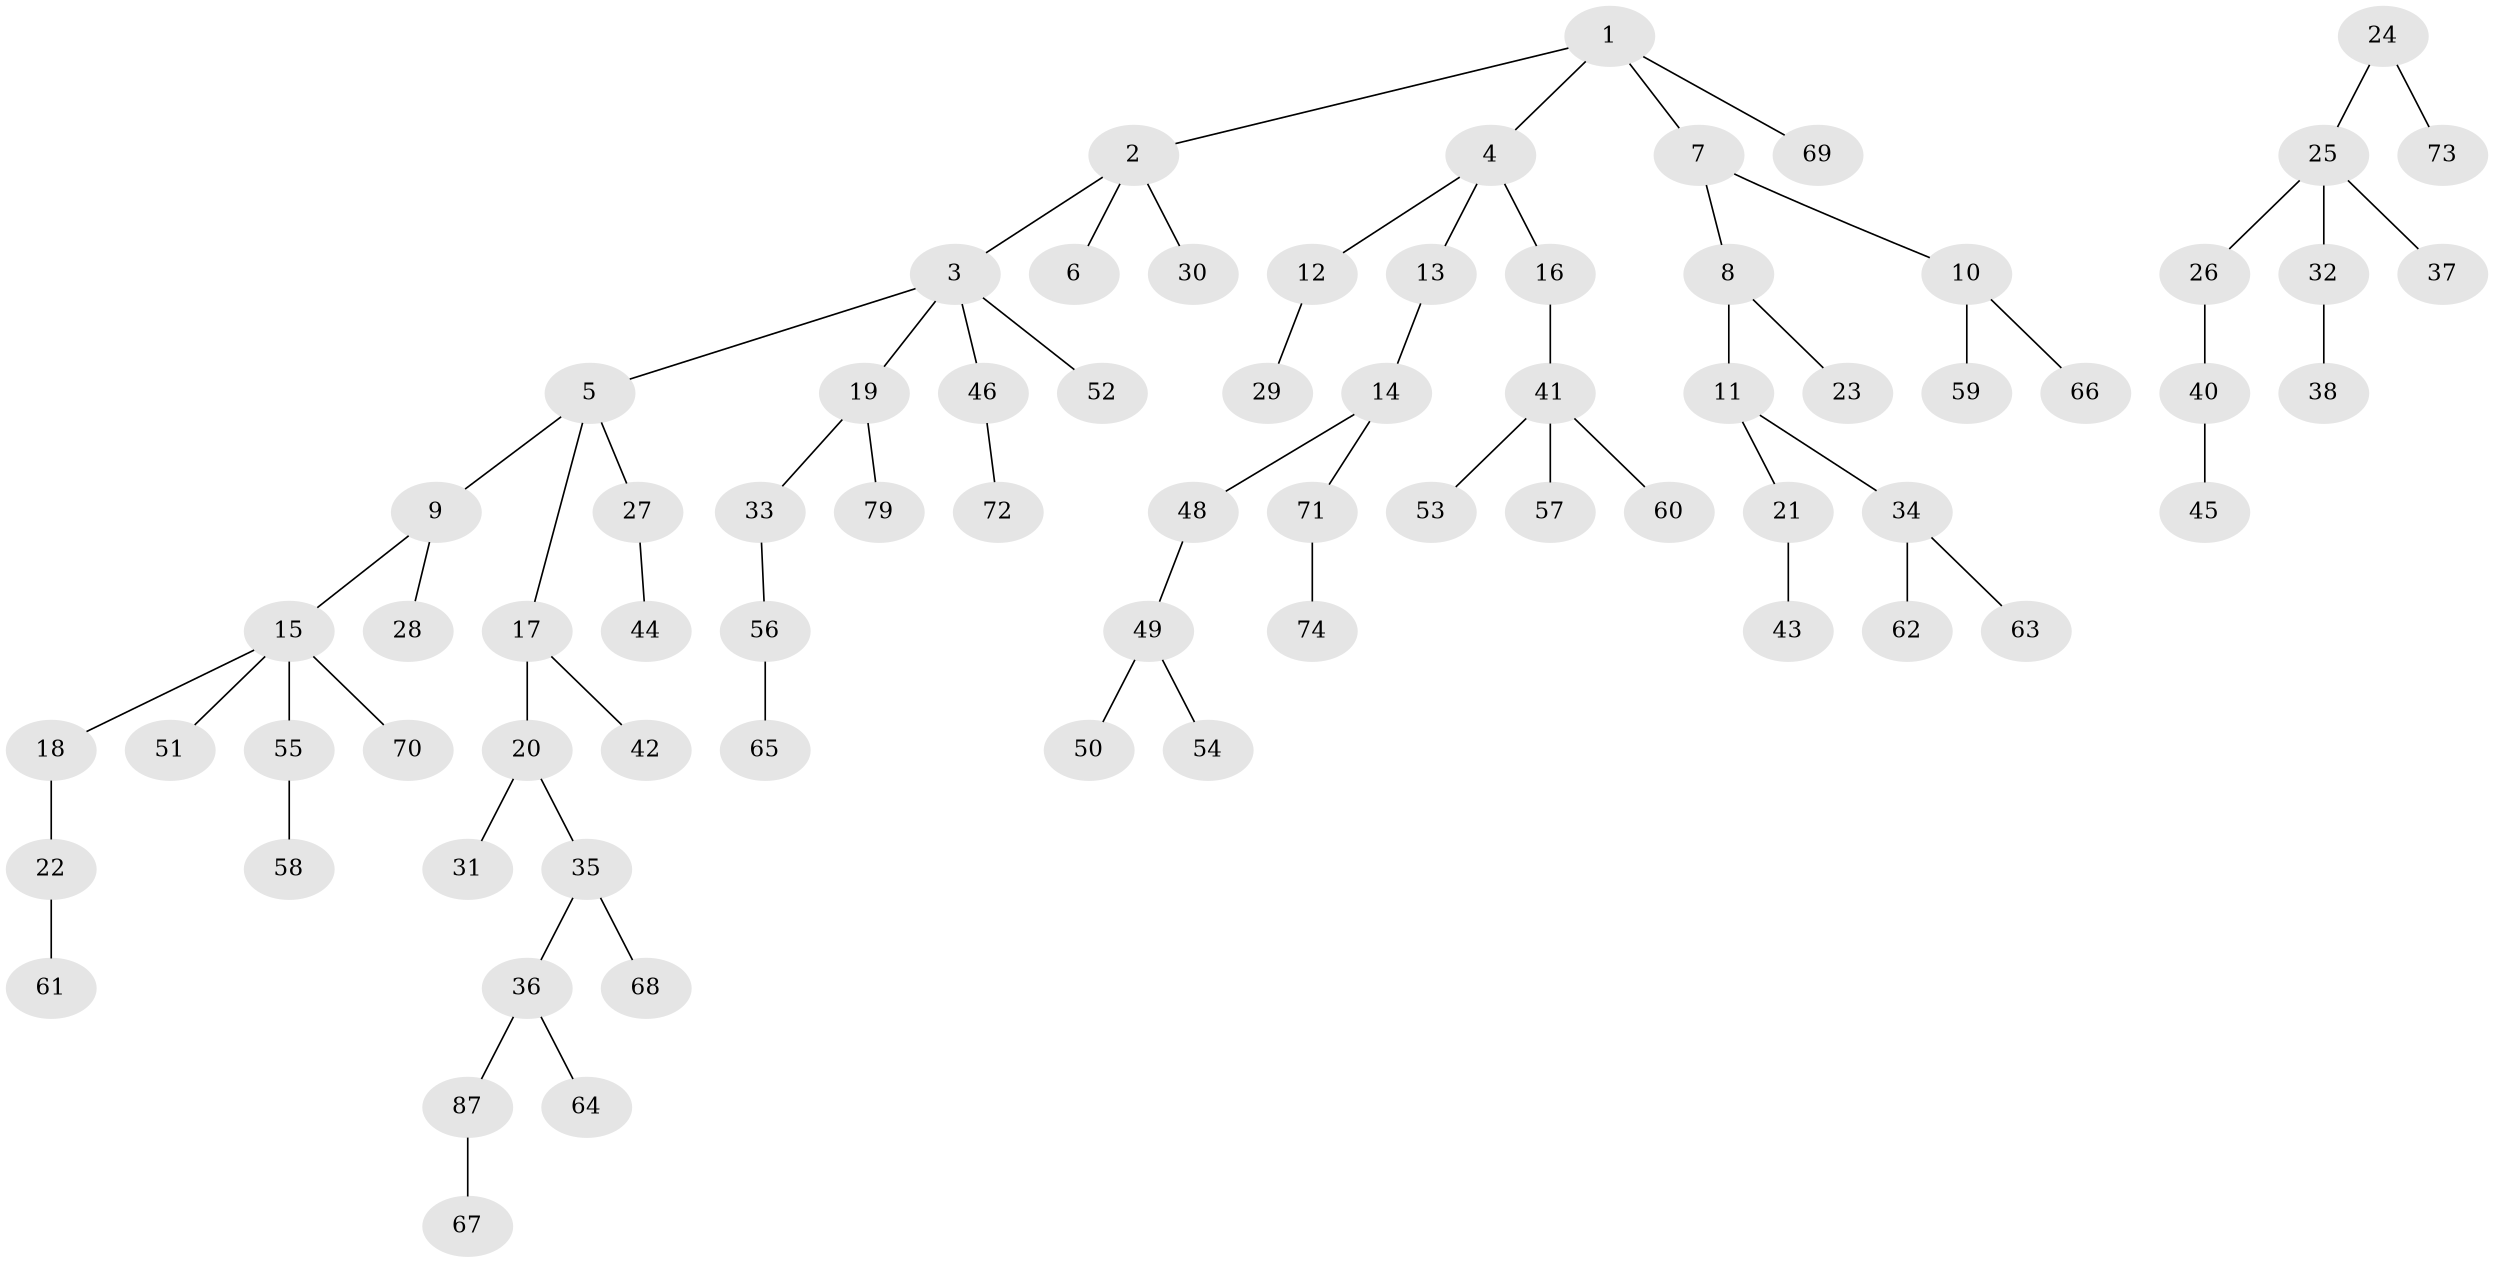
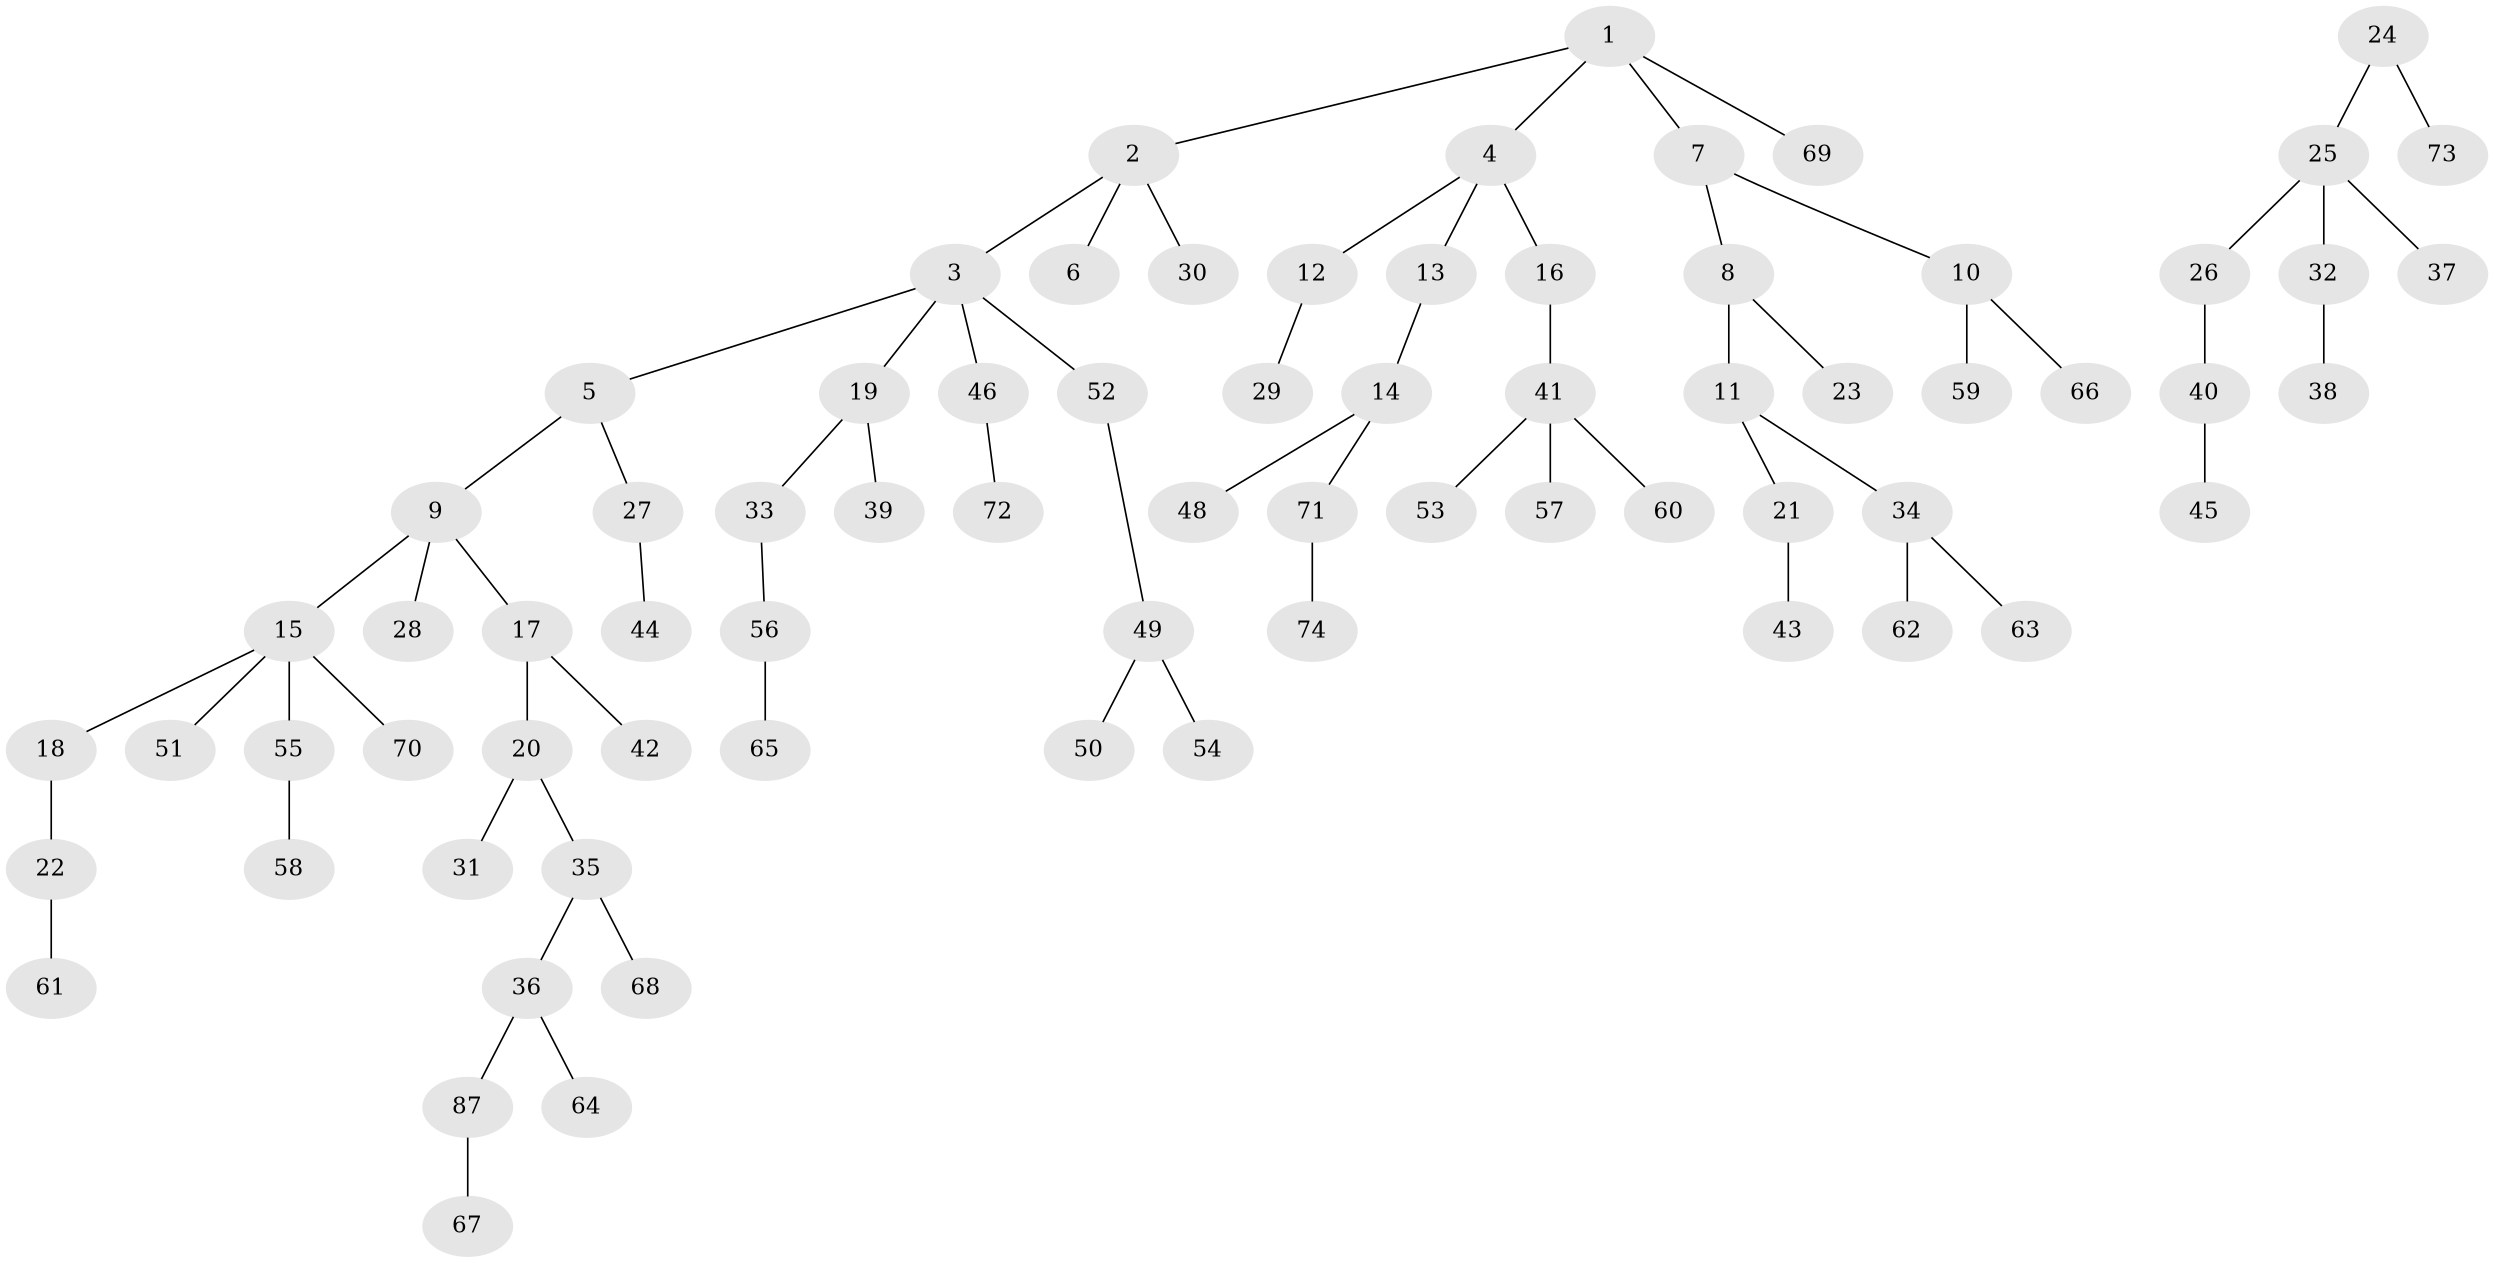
(559, 512) -> (482, 572)
(879, 512) -> (879, 512)
(1171, 572) -> (1126, 512)
